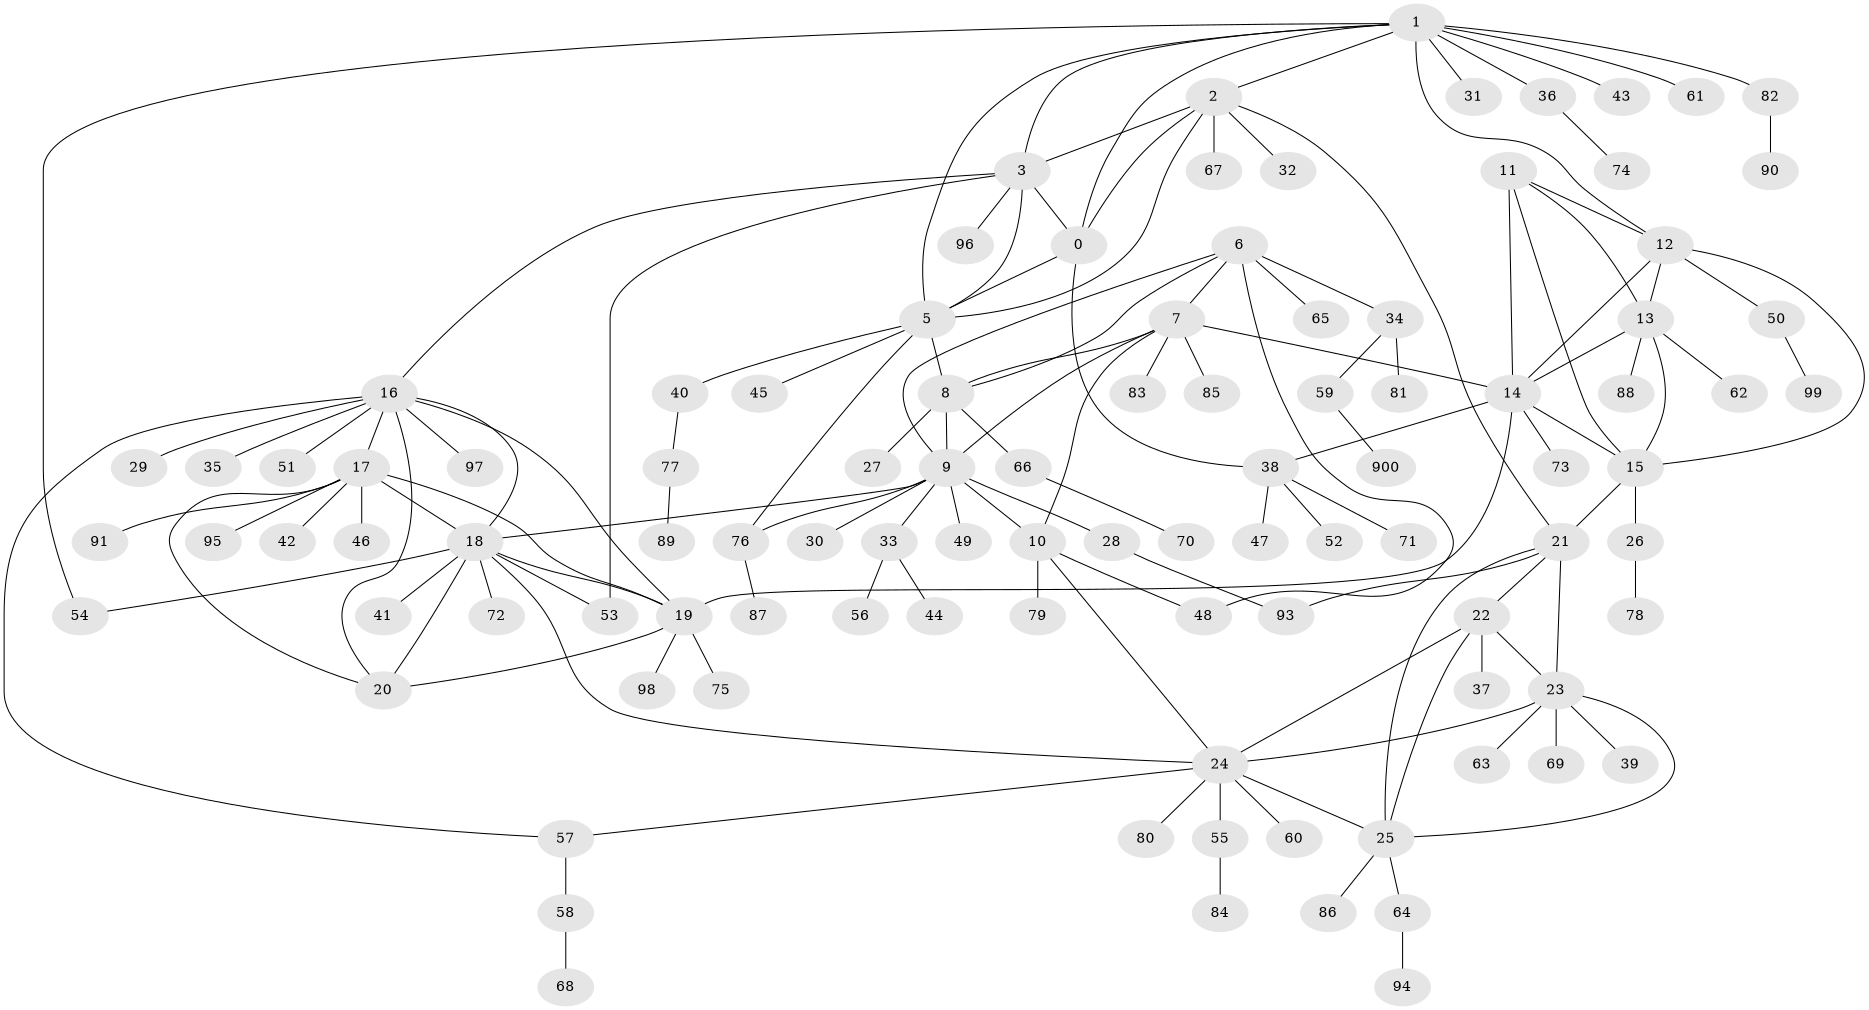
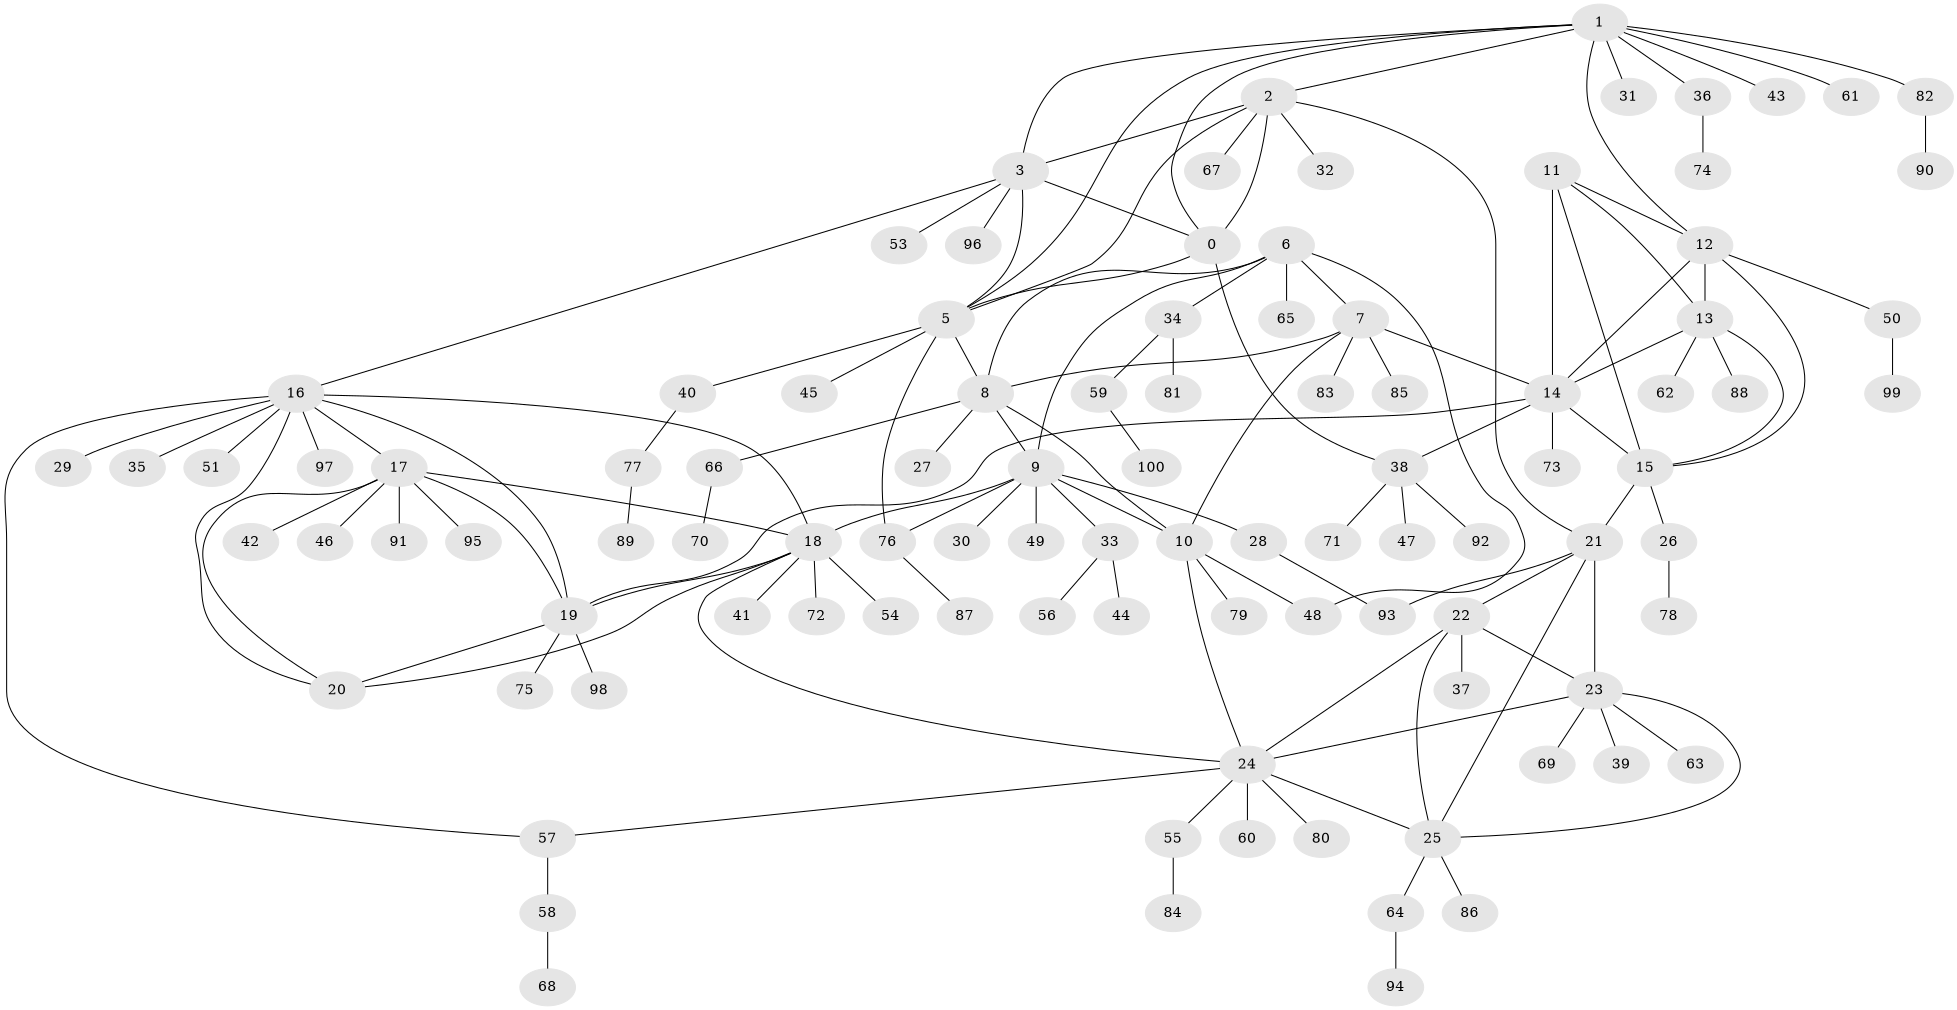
(488, 56) -> none
(1054, 384) -> none
none -> (1089, 463)
(1386, 468) -> (1152, 468)
(1335, 542) -> (1481, 542)
(543, 579) -> none
